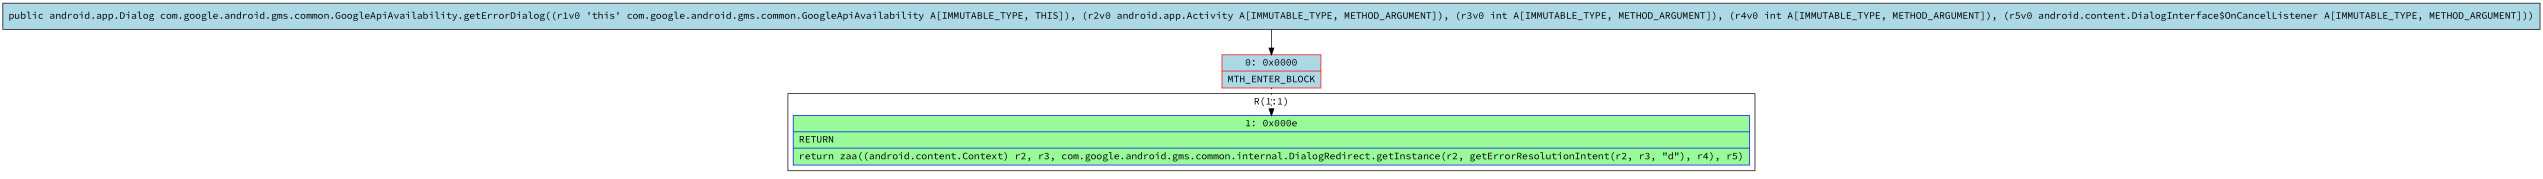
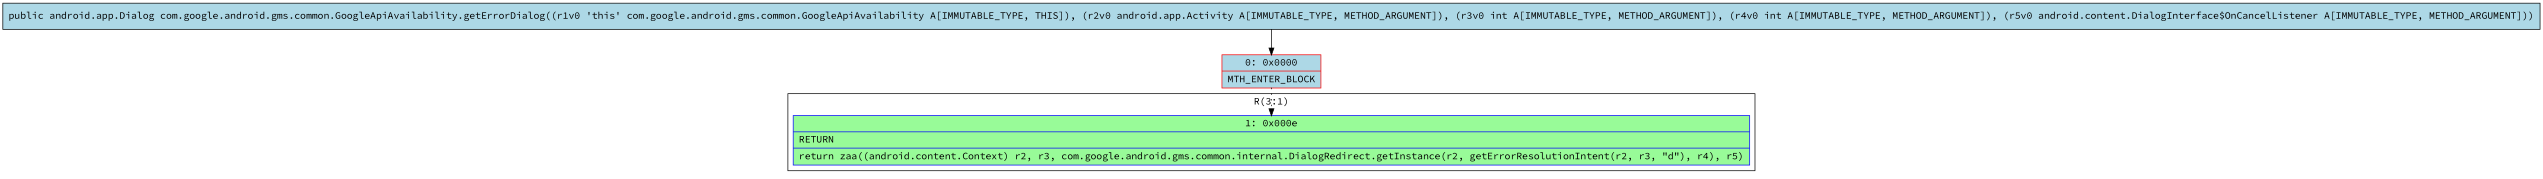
(1271, 102) -> (1271, 102)
